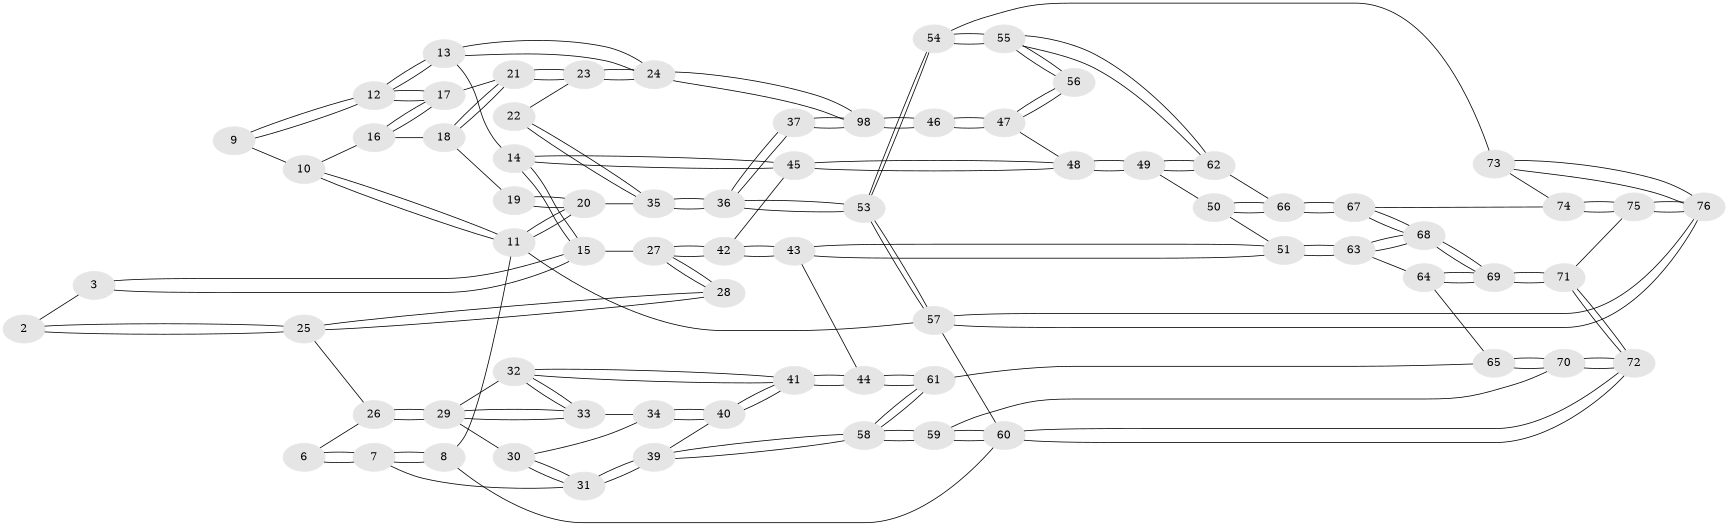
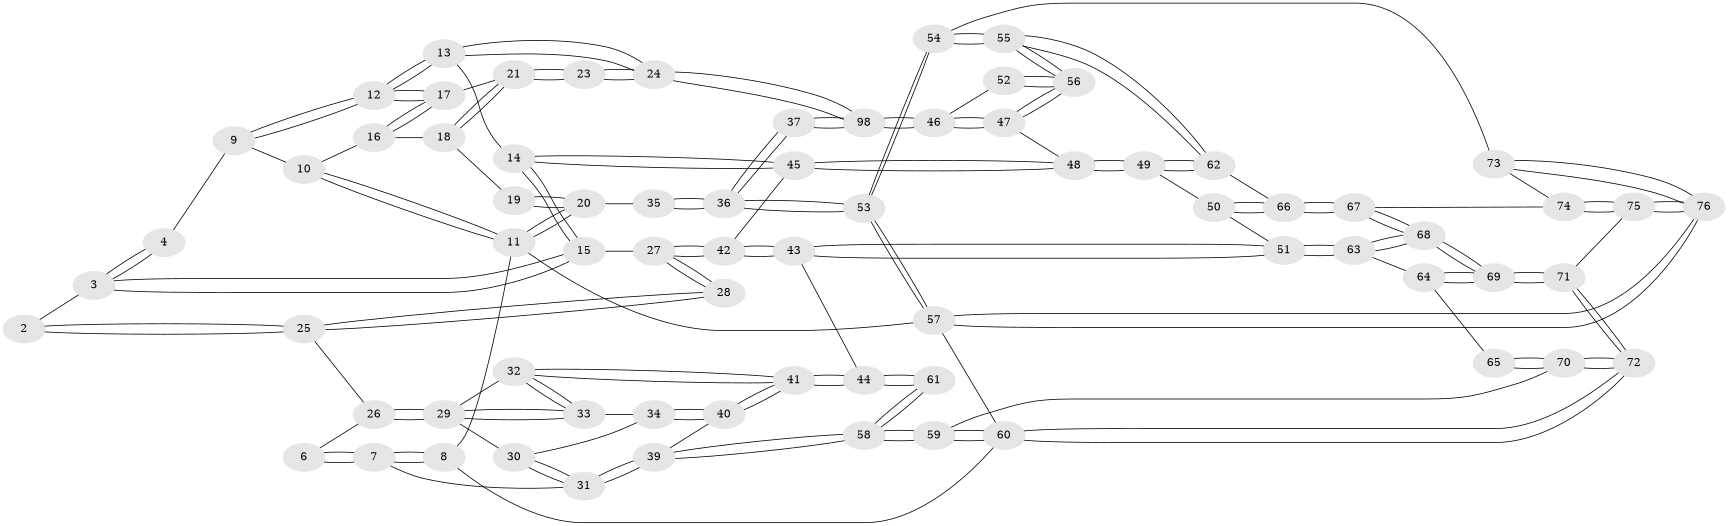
none -> (1004, 81)
(514, 117) -> none
none -> (164, 243)
(1213, 366) -> none
